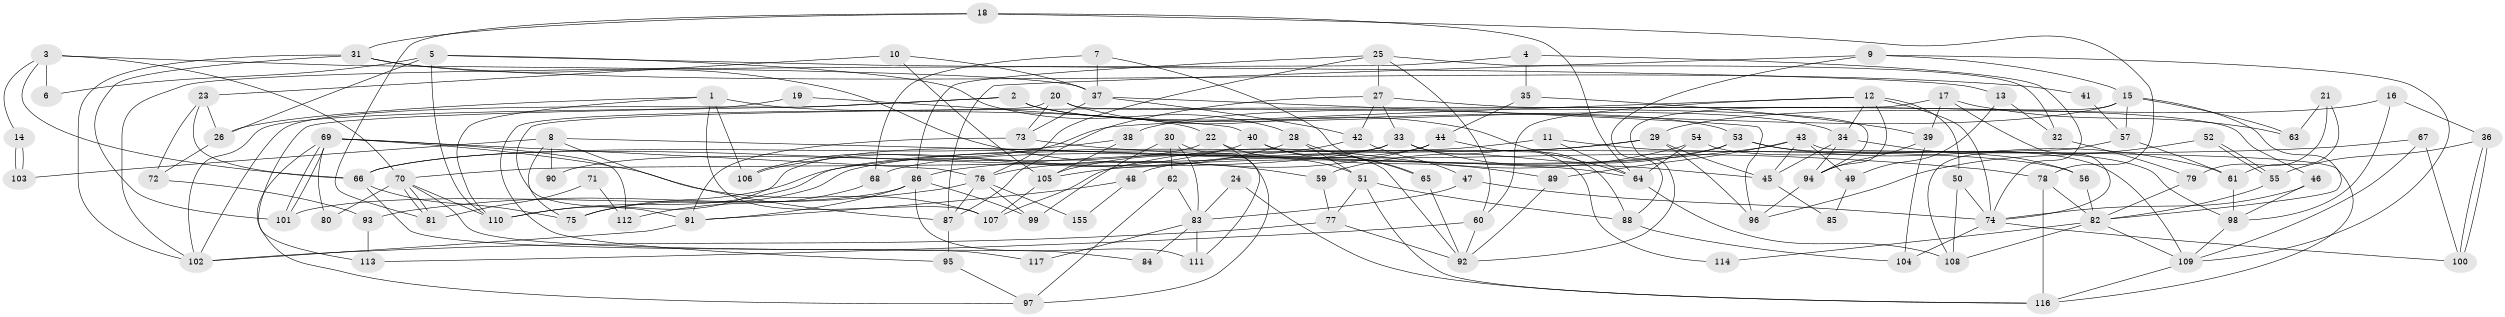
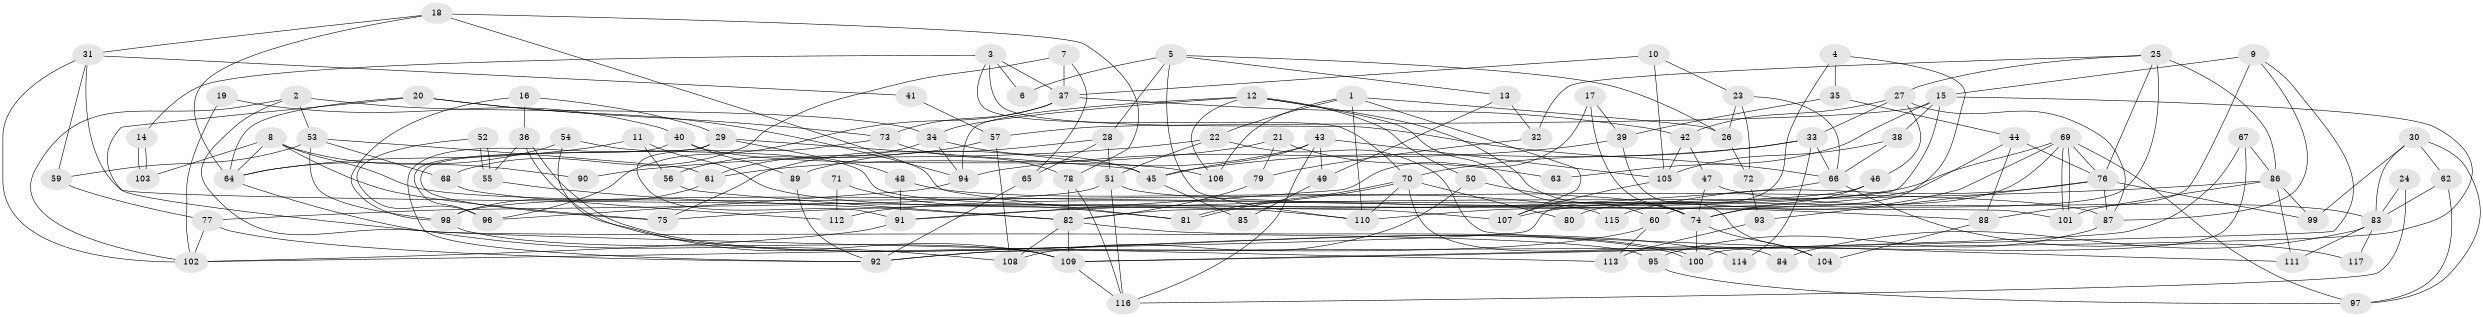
(2119, 118) -> none
(1080, 221) -> (1612, 221)
